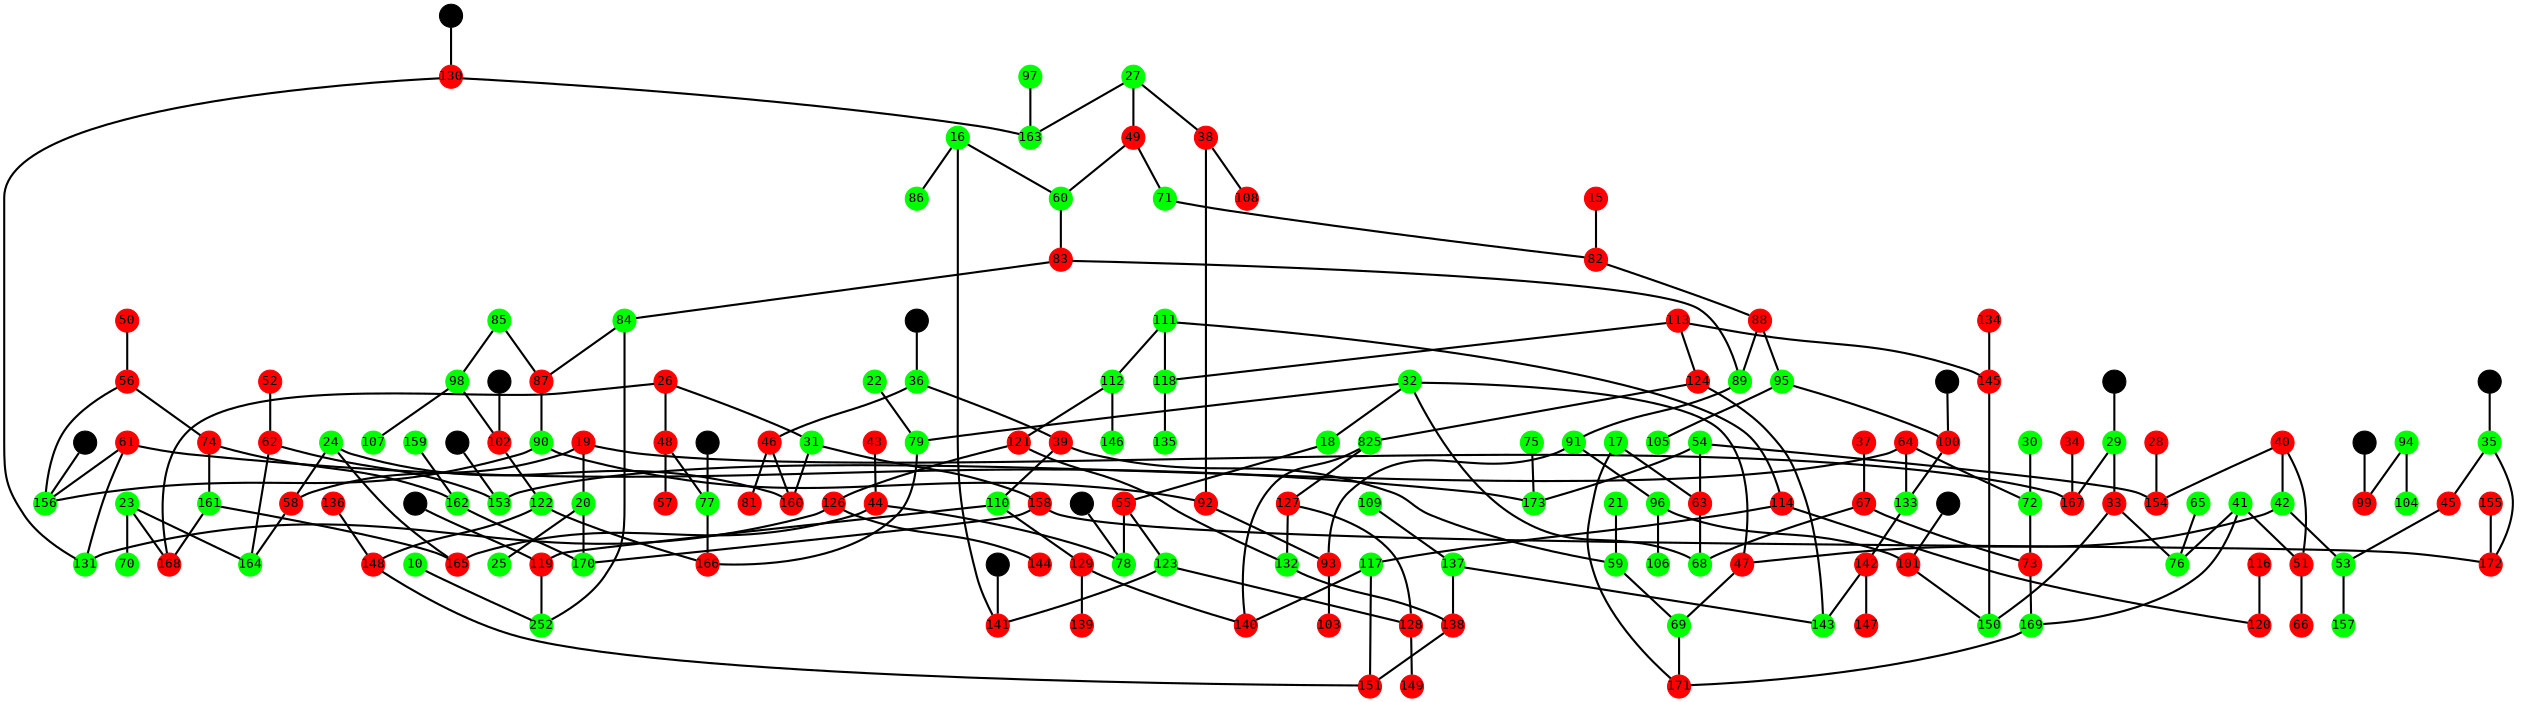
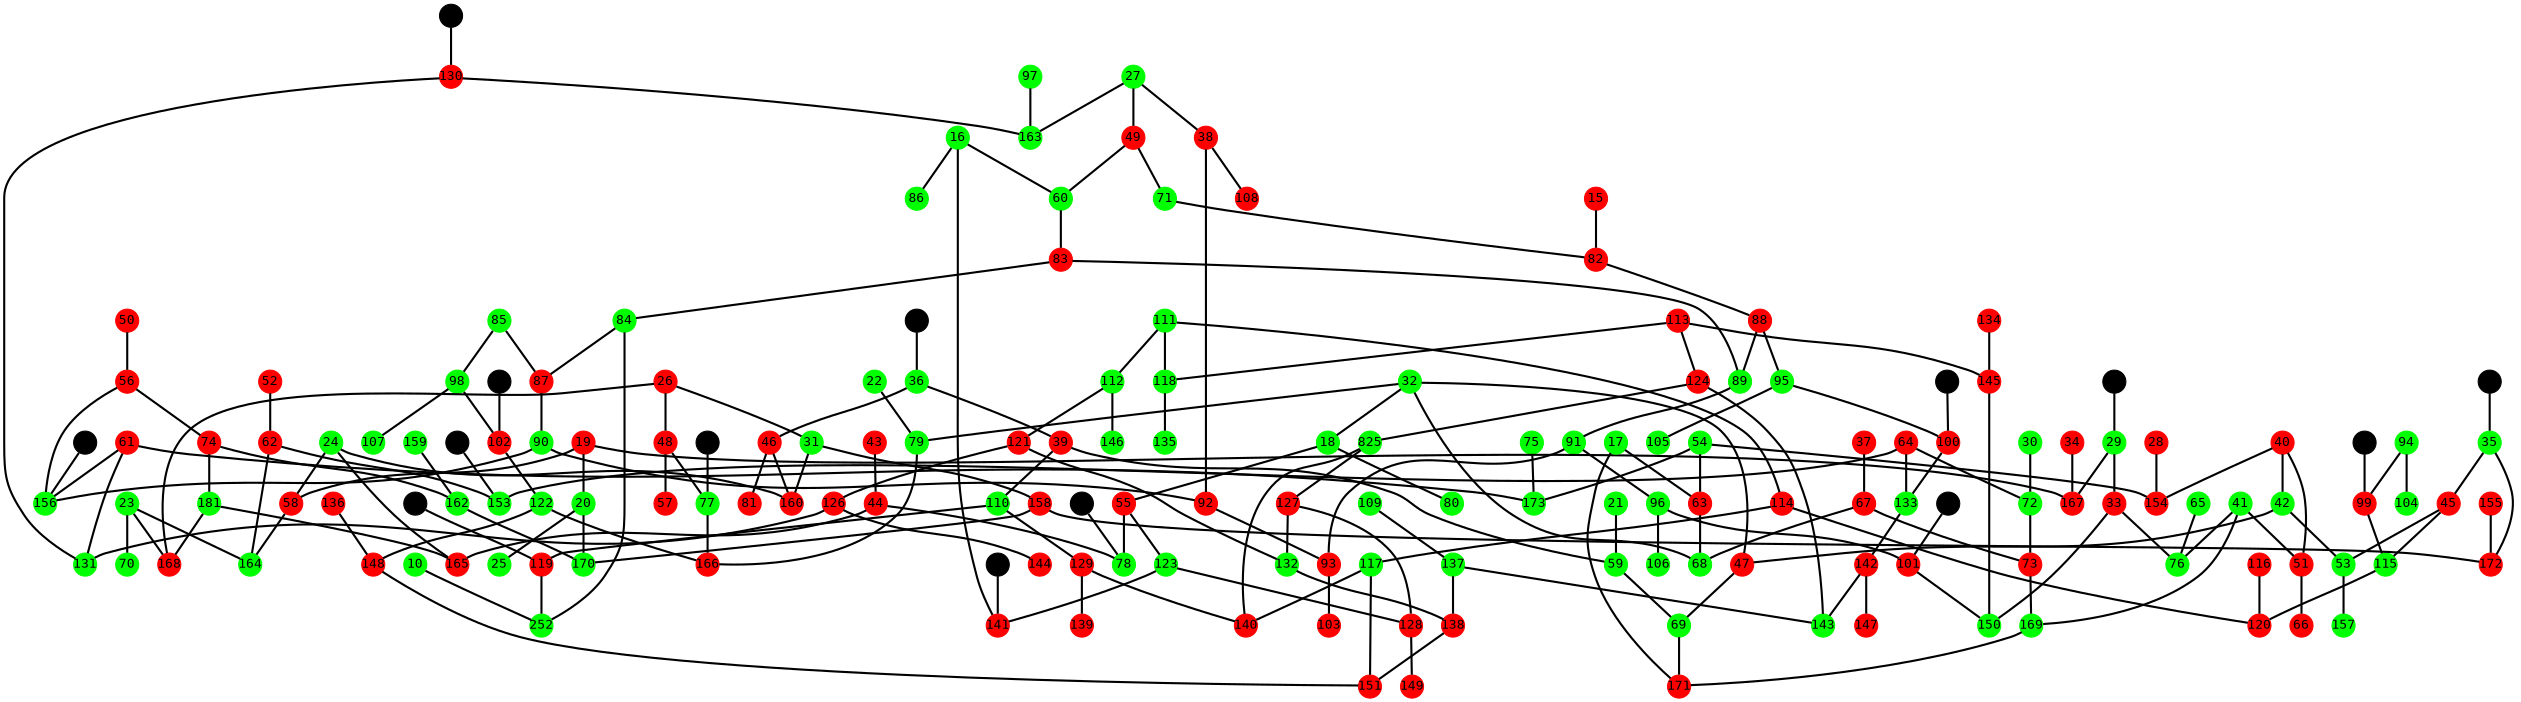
(209, 504) -> (209, 504)
none -> (1452, 504)
none -> (2386, 565)
